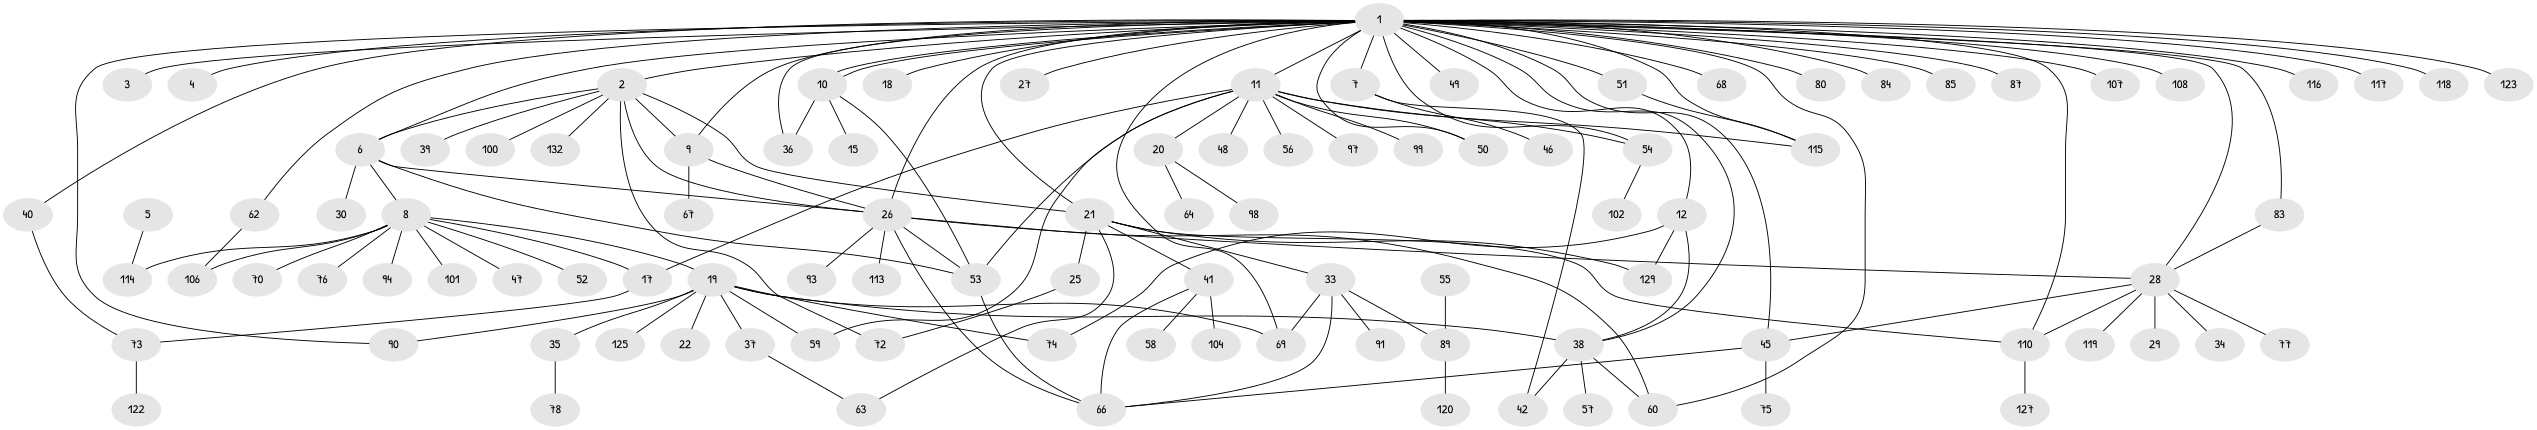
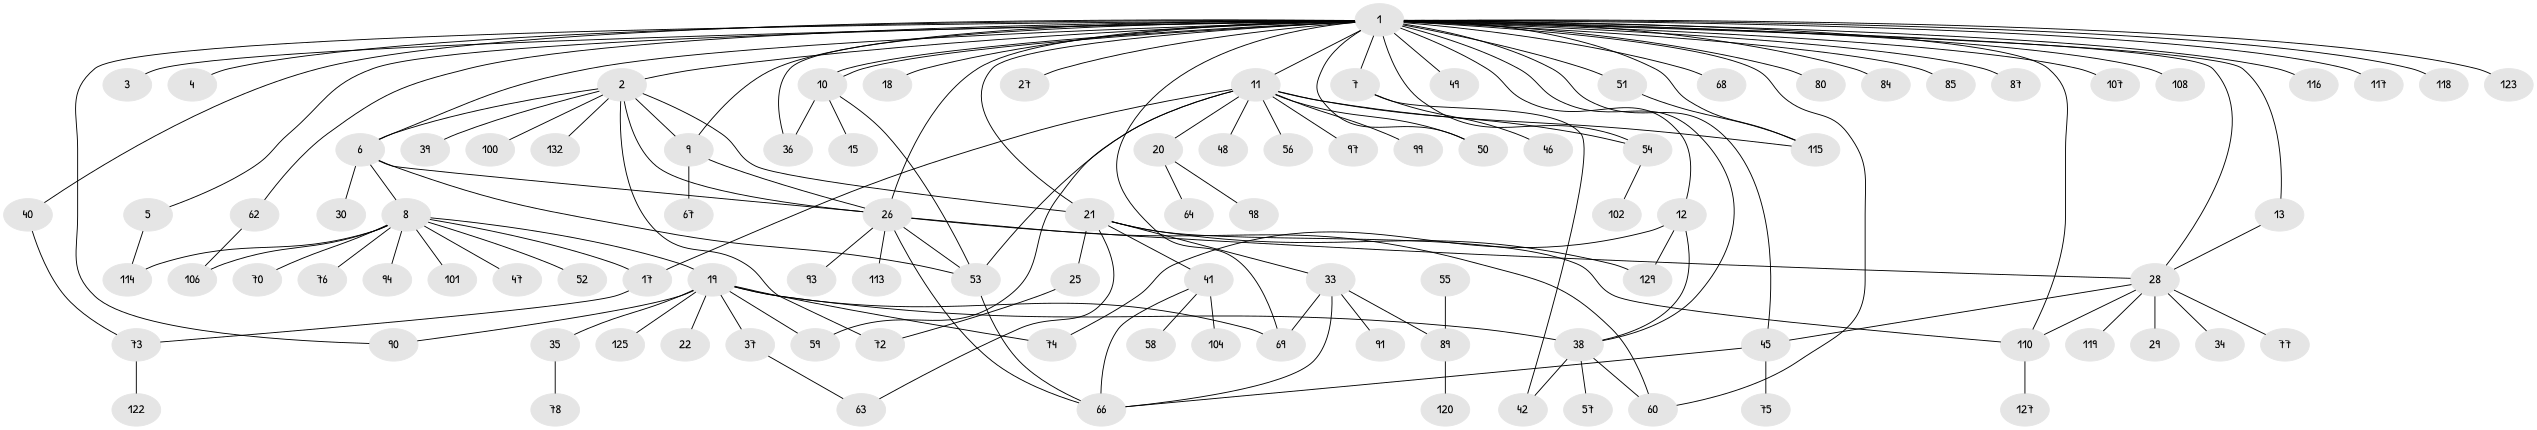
none -> (523, 49)
(2280, 215) -> (2280, 215)
